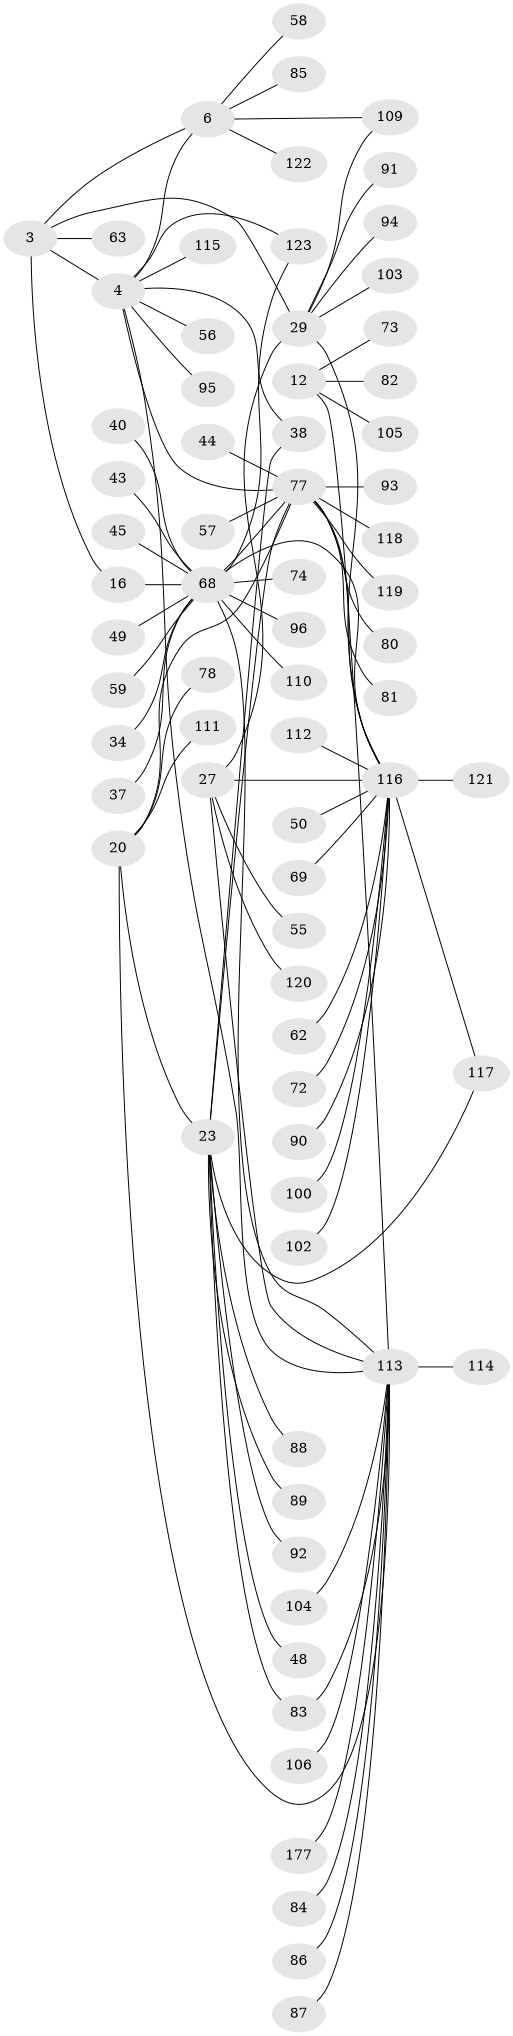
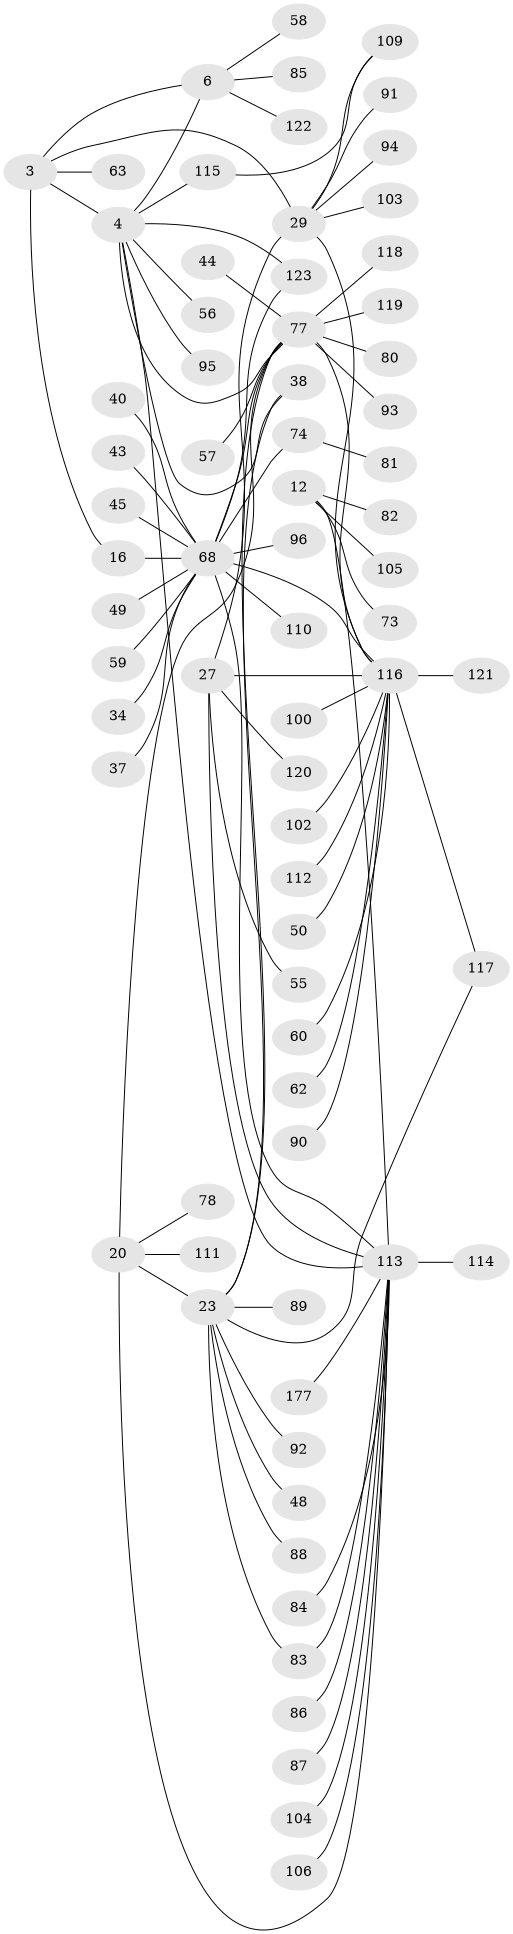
(298, 118) -> (332, 148)
(343, 593) -> (338, 448)
(299, 878) -> (299, 1037)
(299, 1089) -> none
